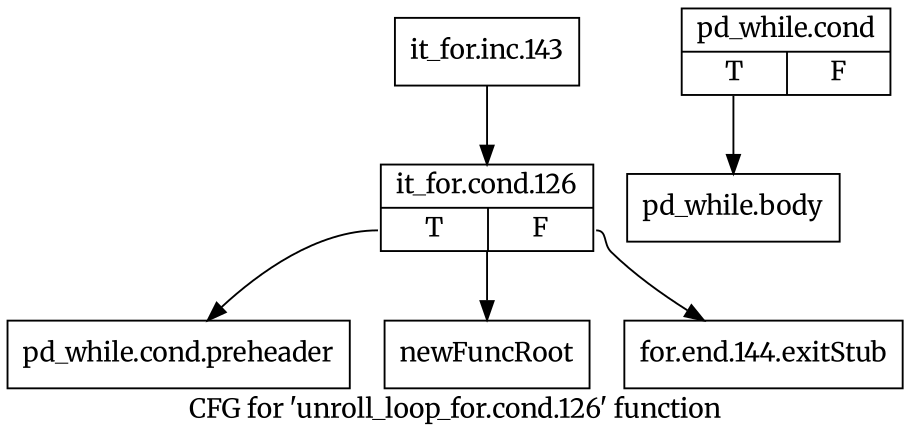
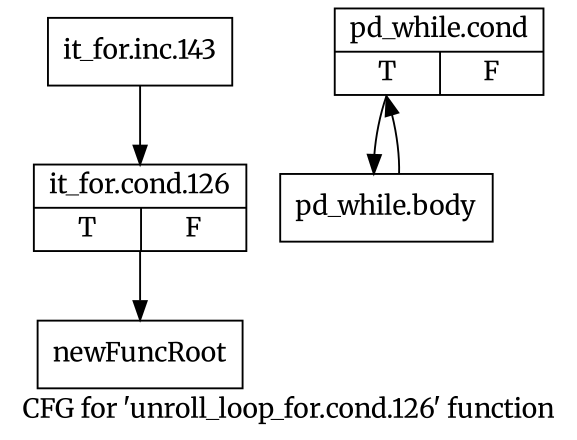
none -> (397, 144)
(179, 354) -> none
(764, 354) -> none
